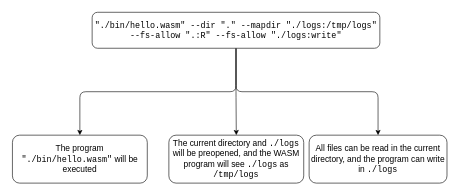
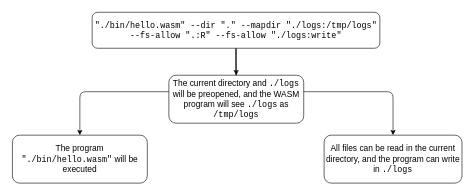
(236, 159) -> (236, 99)
(378, 159) -> (393, 159)
